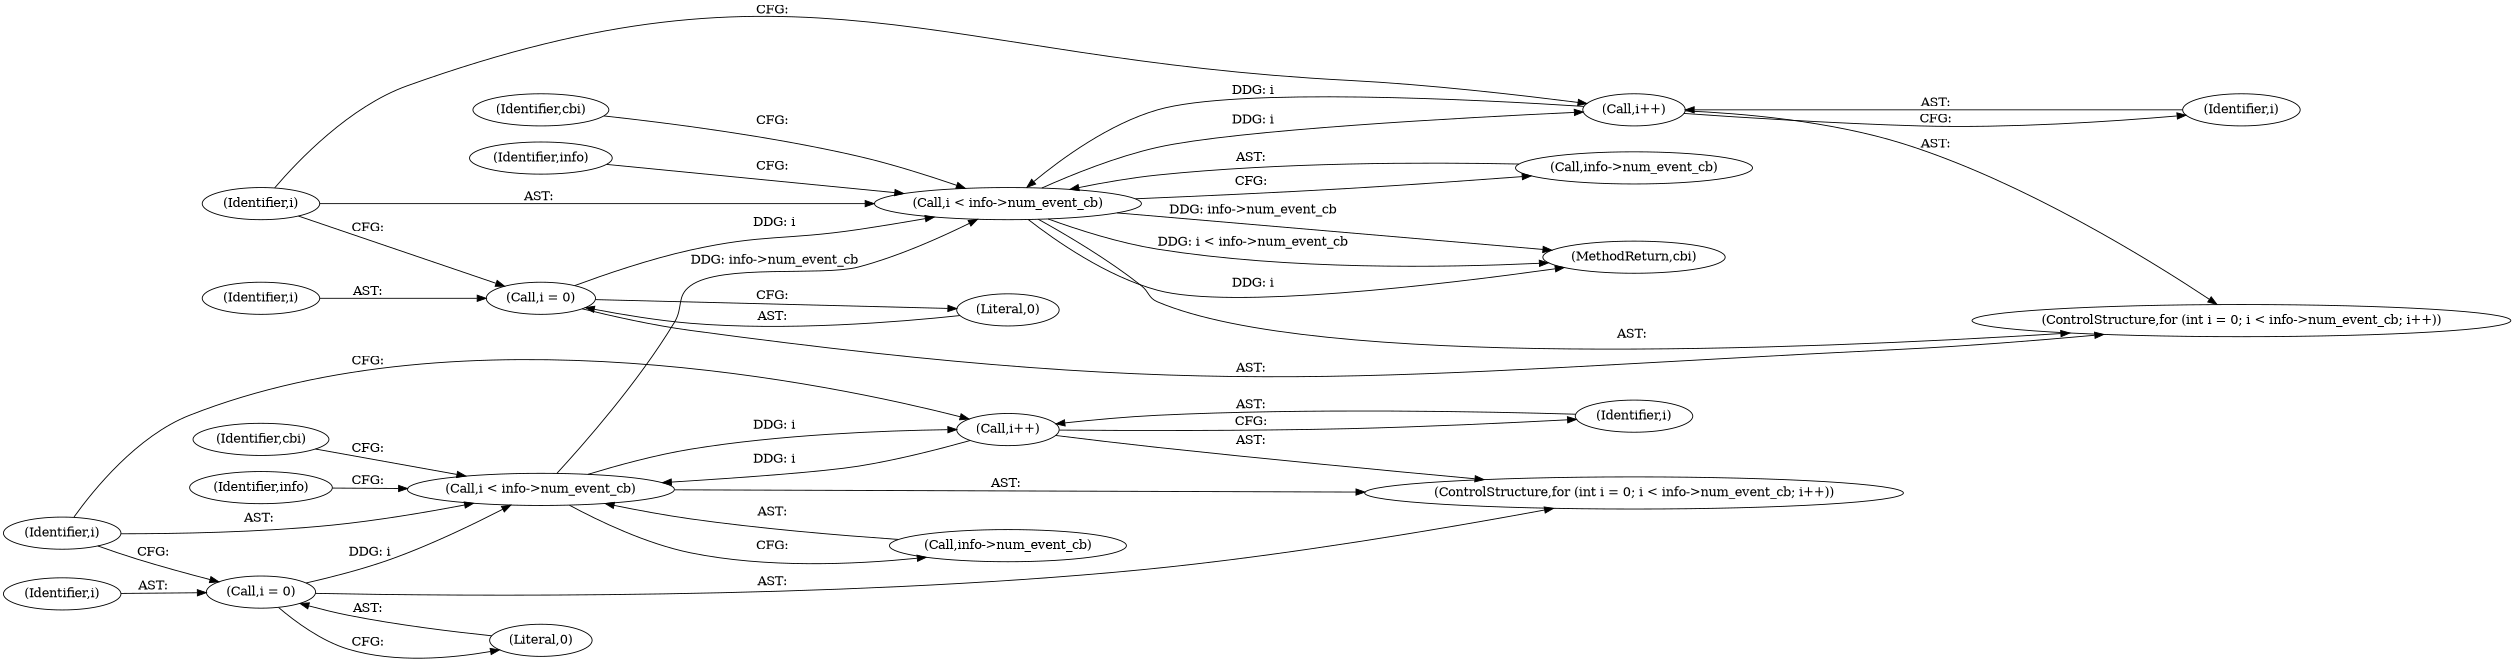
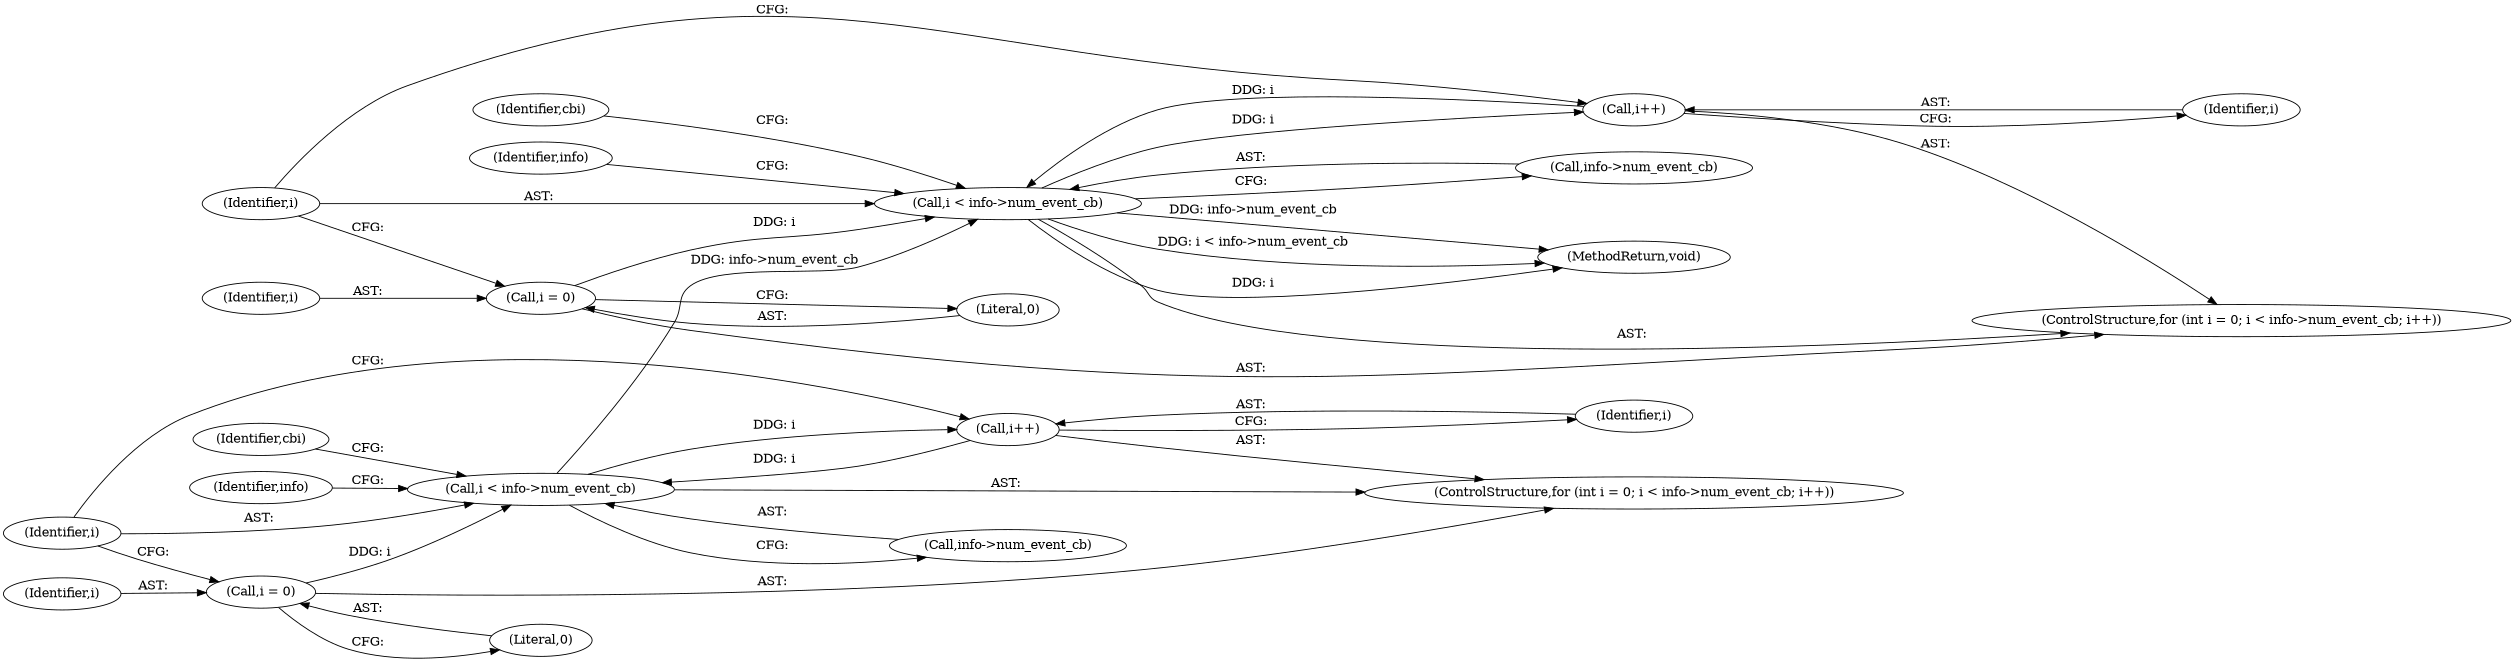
(1634, 257) -> (1634, 257)
